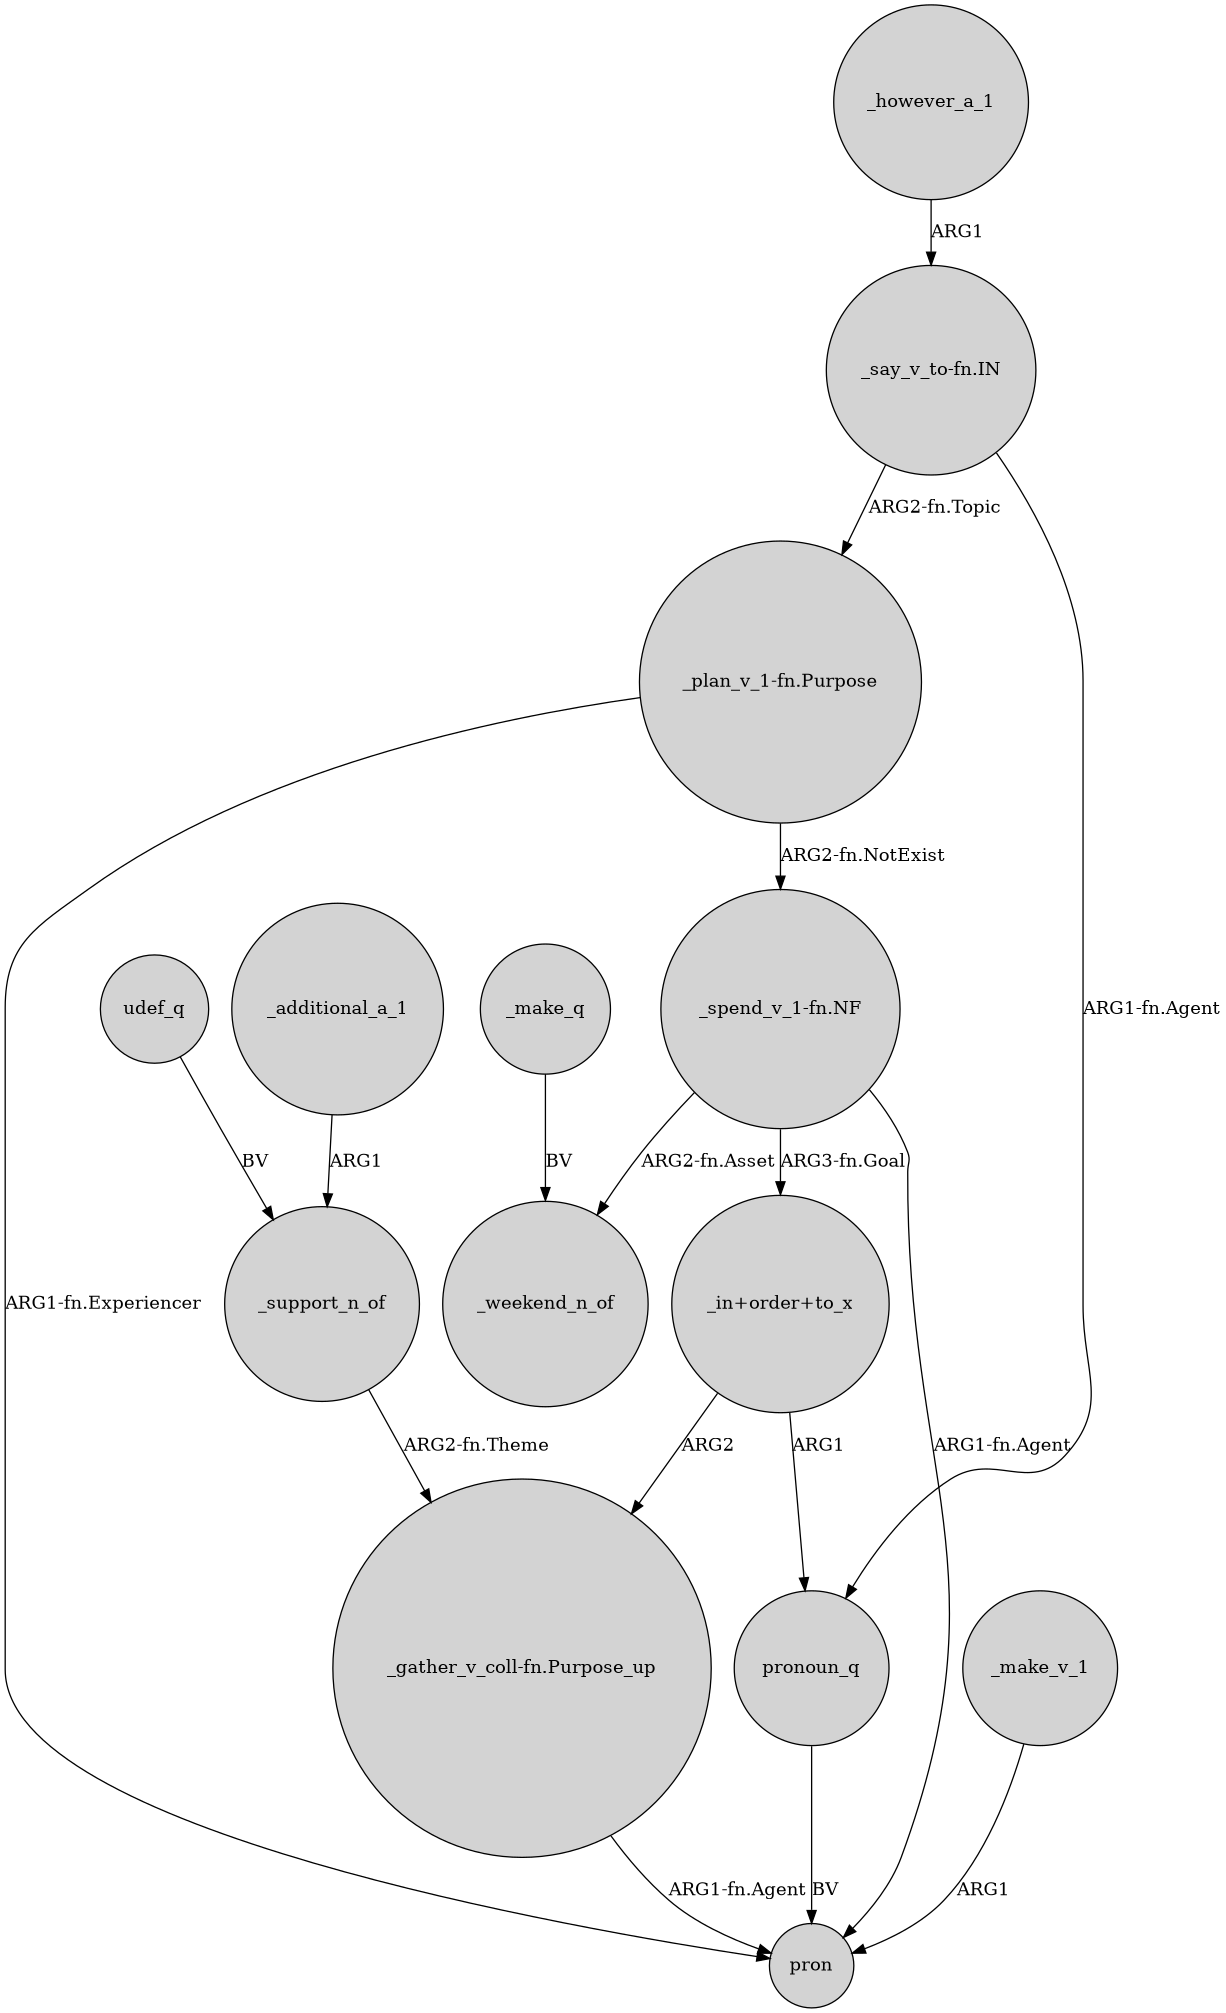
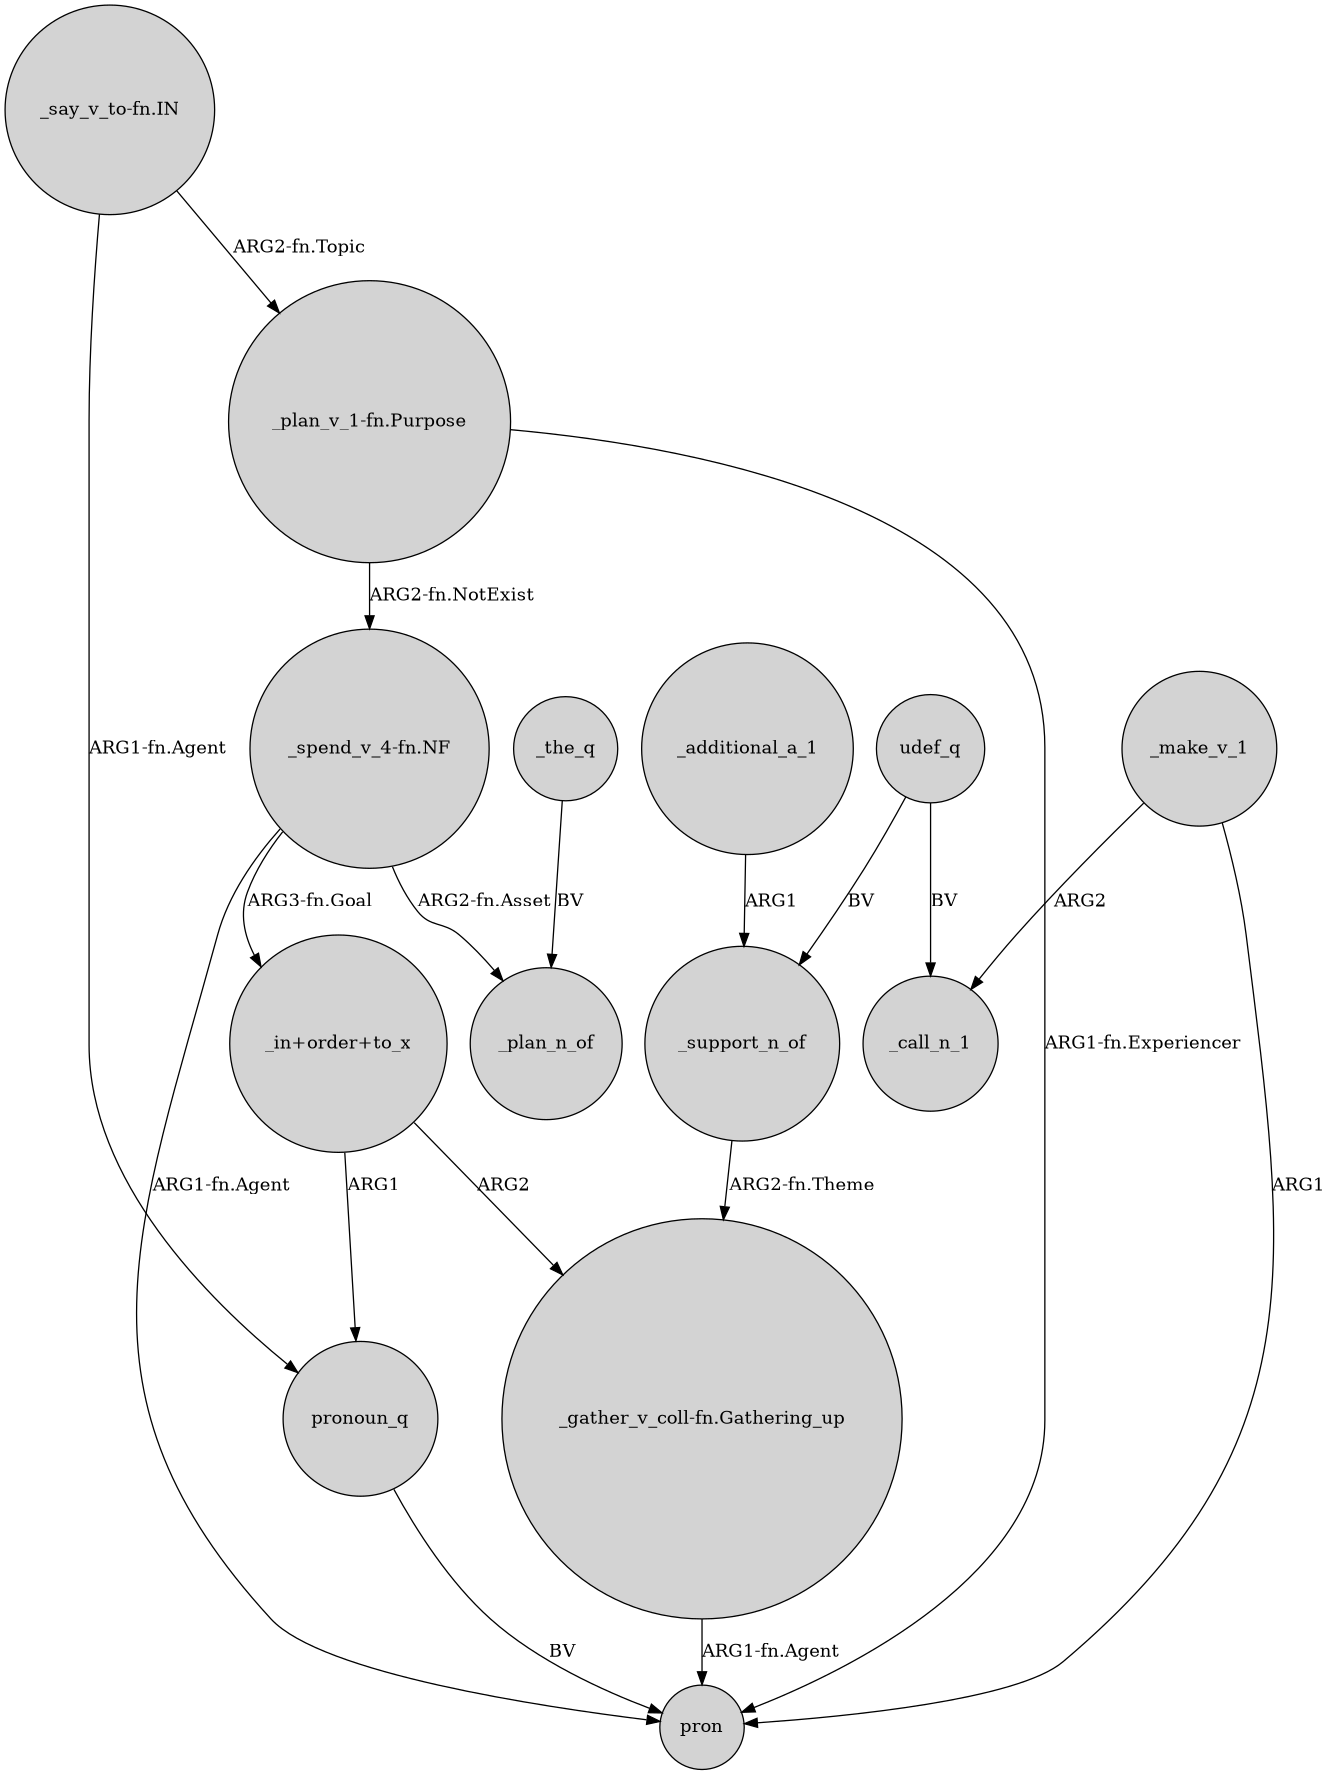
(931, 102) -> none
(545, 1009) -> (566, 749)
(780, 1009) -> (370, 749)
none -> (931, 1044)
(545, 1304) -> (546, 1044)
(522, 1668) -> (702, 1419)
